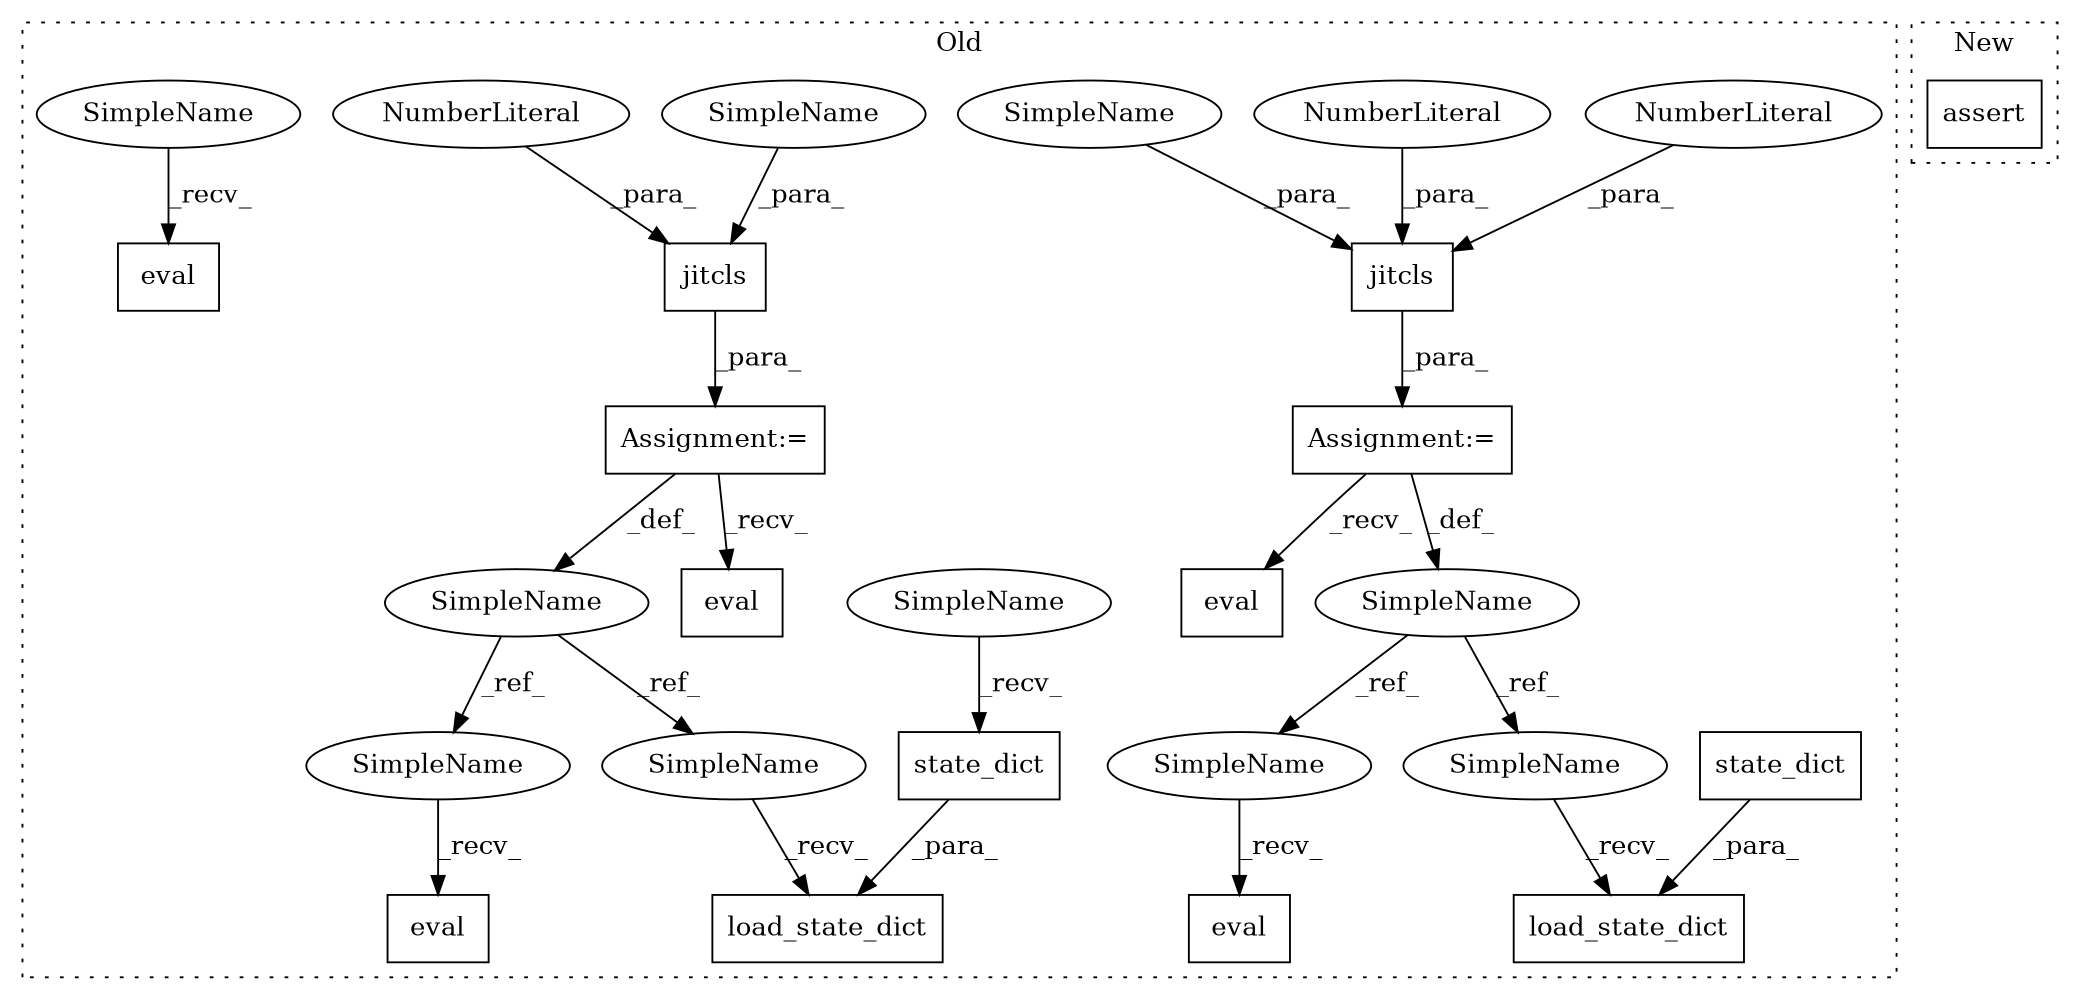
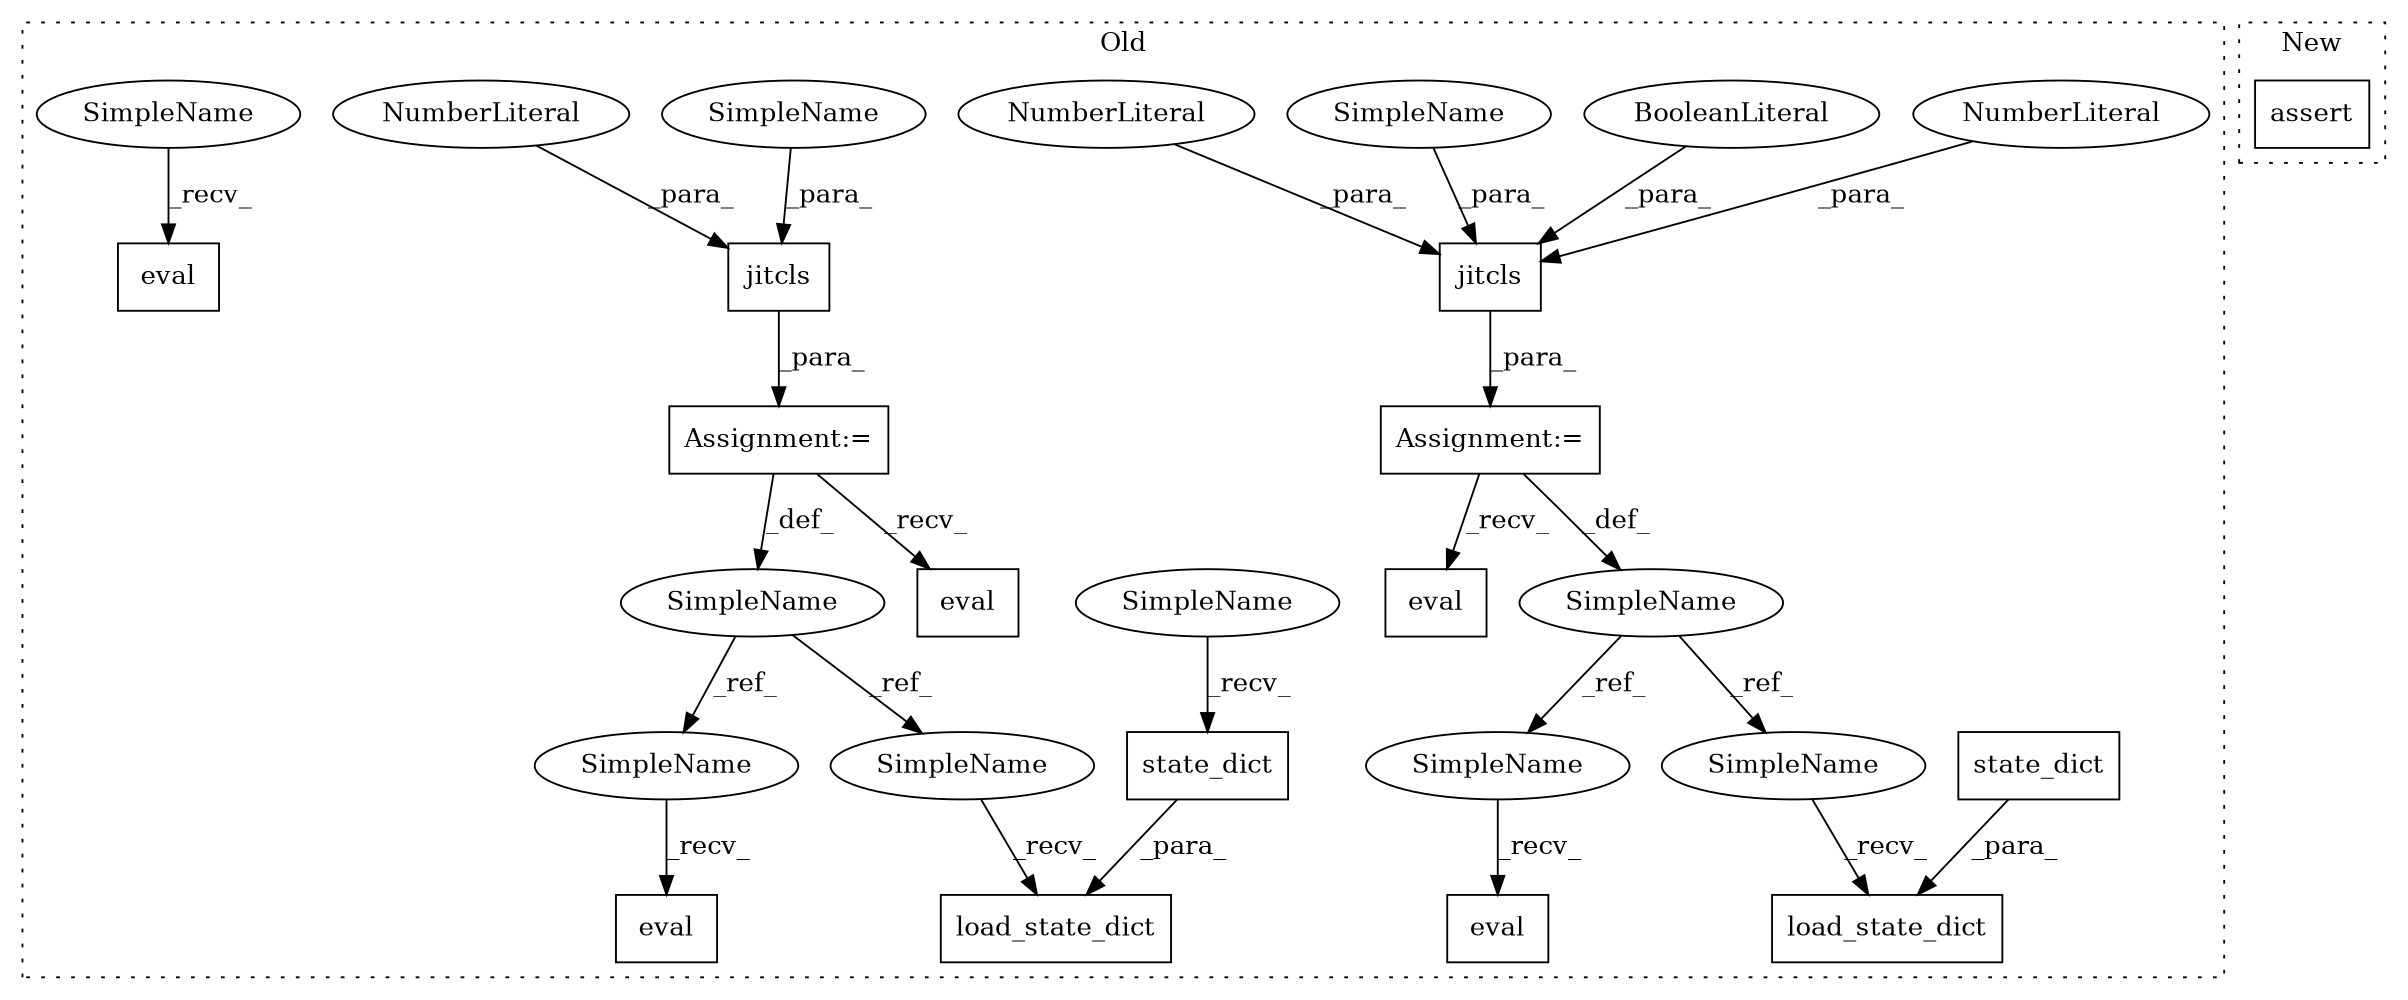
none -> (1732, 114)
